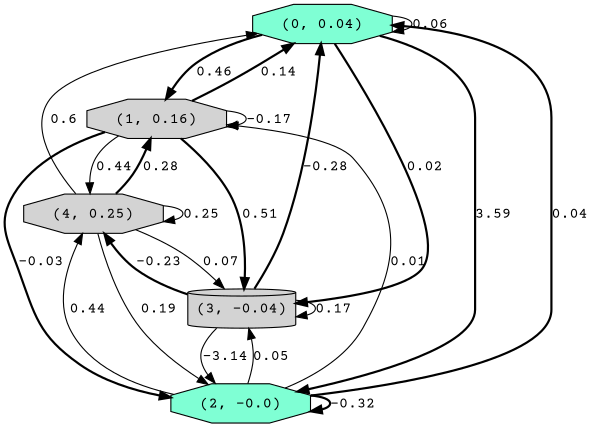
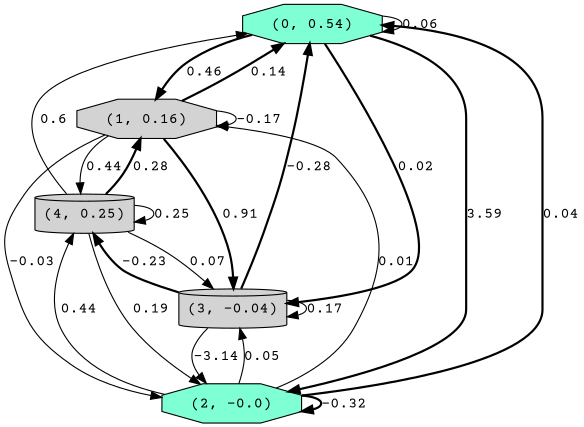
(322, 24) -> (312, 24)
(94, 214) -> (85, 214)
(260, 214) -> (240, 214)
(20, 275) -> (12, 280)
